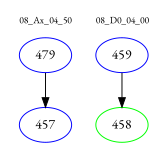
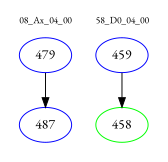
(46, 21) -> (46, 21)
(122, 21) -> (122, 21)
(45, 125) -> (45, 125)
